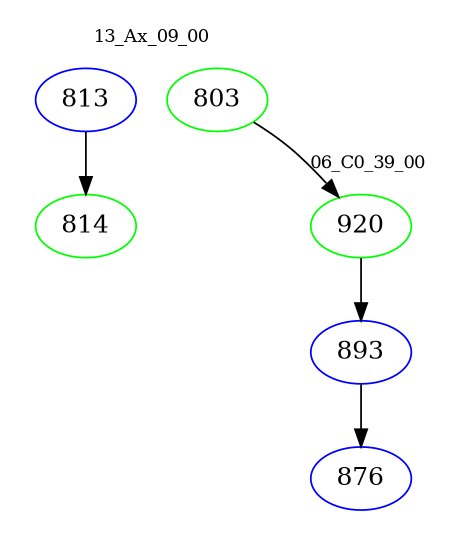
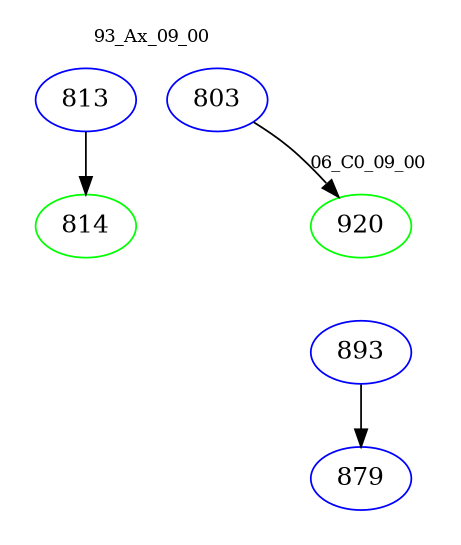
(152, 38) -> (152, 38)
(217, 100) -> (217, 100)
(368, 164) -> (368, 164)
(361, 281) -> none
(361, 479) -> (361, 479)
